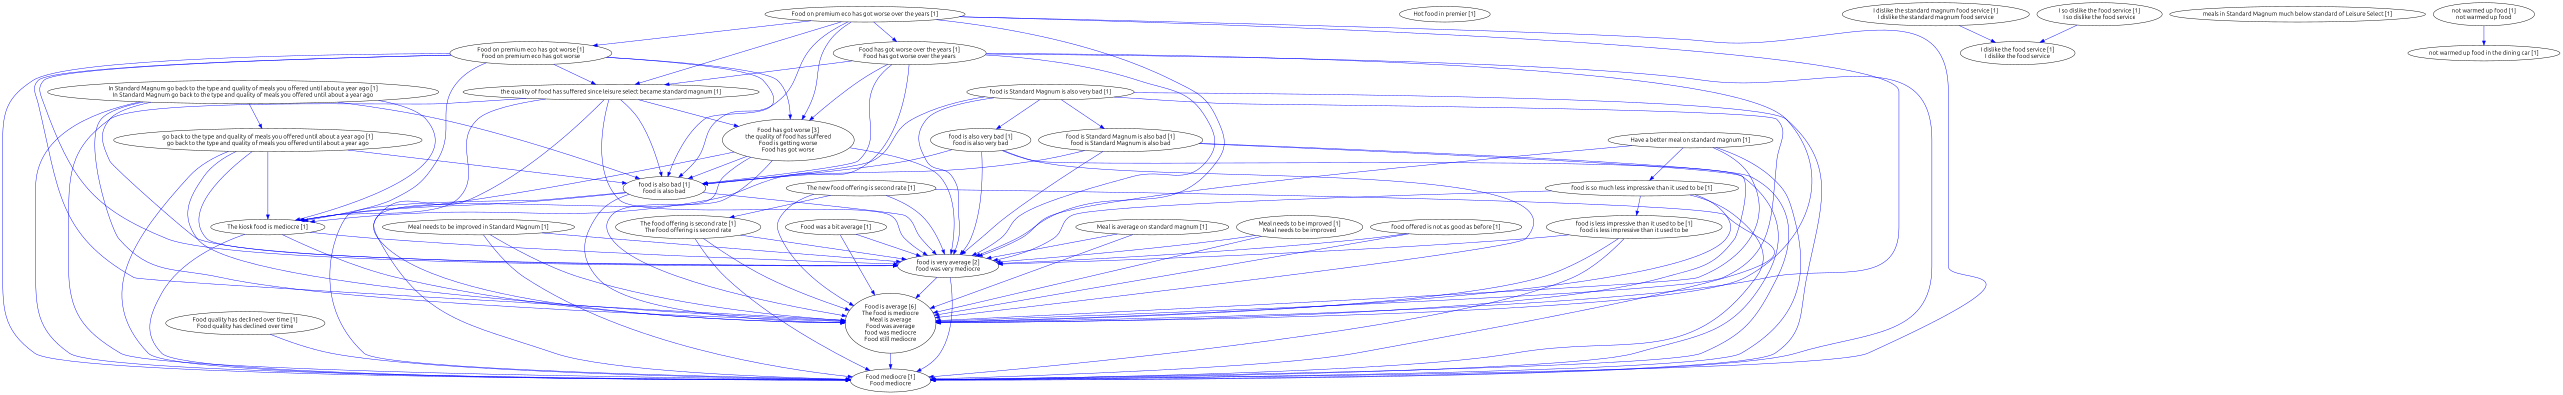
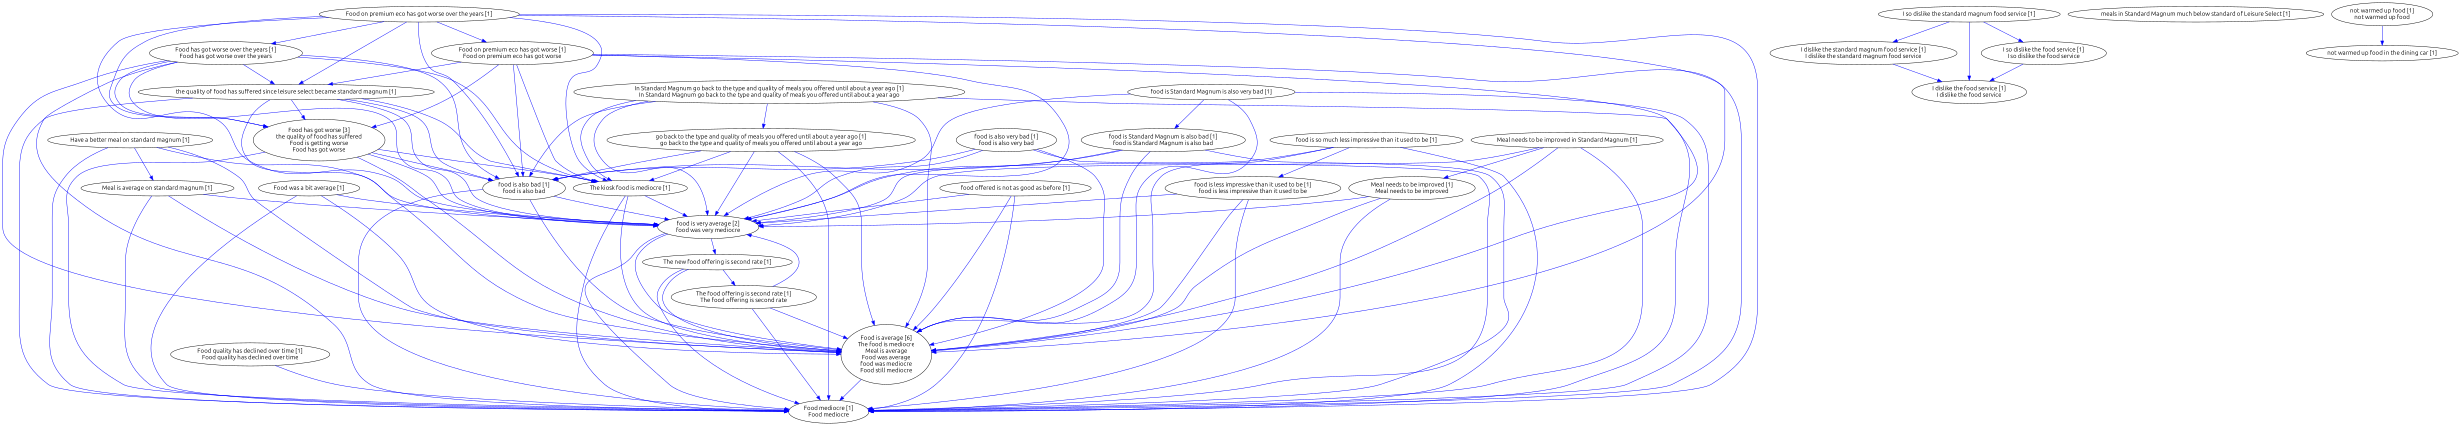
(1445, 14) -> none
none -> (1969, 14)
(1020, 113) -> none
none -> (1496, 162)
(1668, 163) -> (141, 159)
(857, 165) -> none
(465, 205) -> (586, 72)
(922, 216) -> (713, 244)
none -> (978, 329)
none -> (1182, 383)
none -> (156, 386)
none -> (172, 386)
